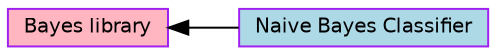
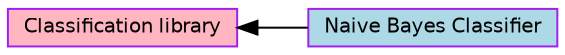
(88, 28) -> (123, 28)
